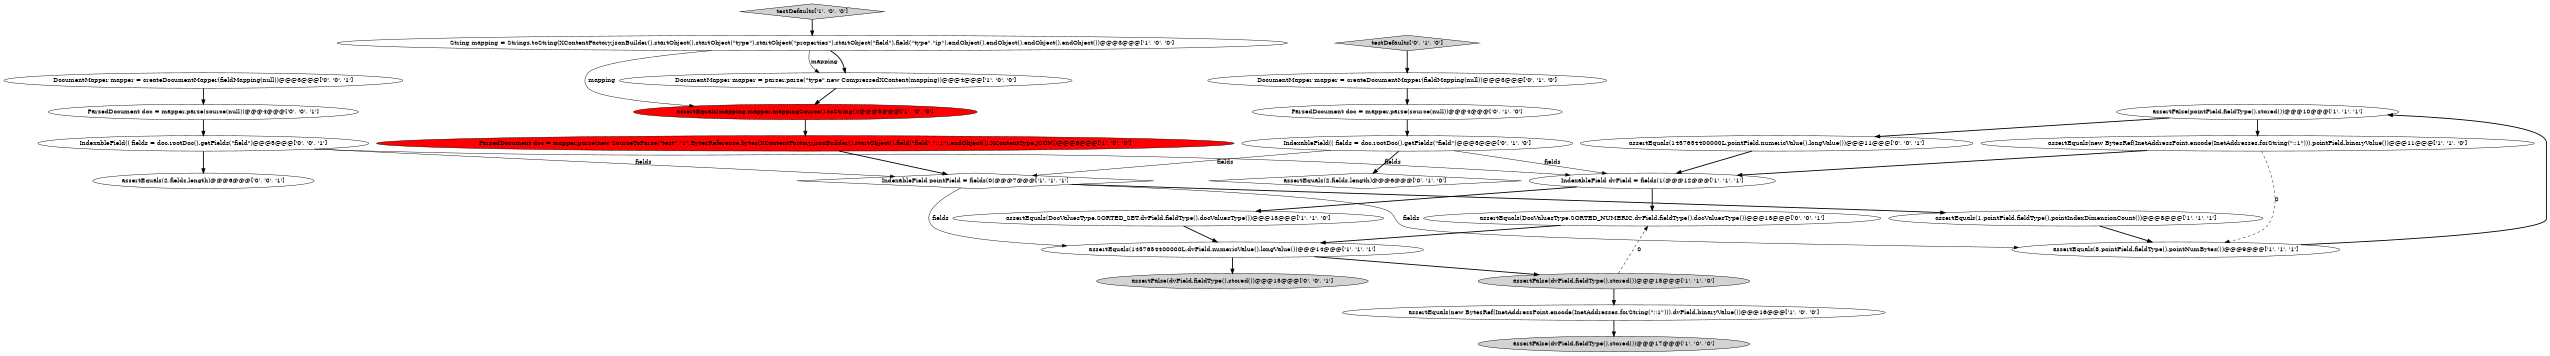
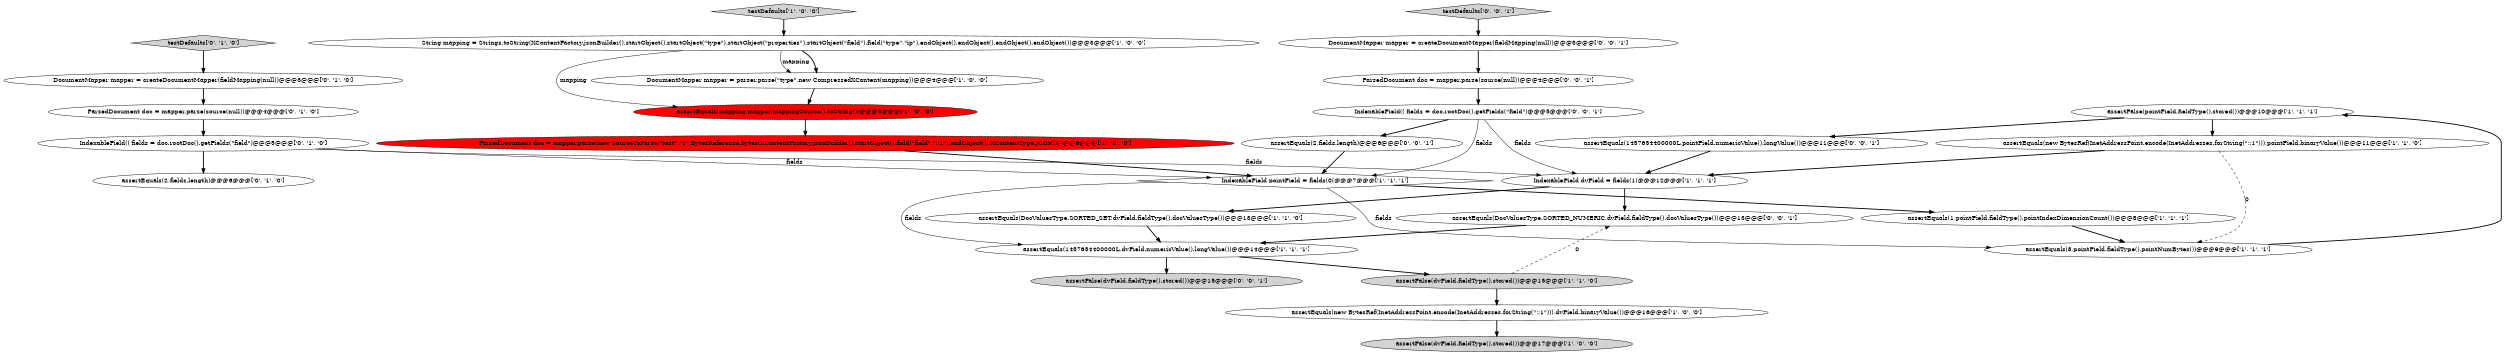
none -> (1478, 12)
none -> (1335, 161)
(1365, 181) -> (203, 181)
